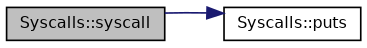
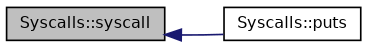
(186, 13) -> (202, 35)
